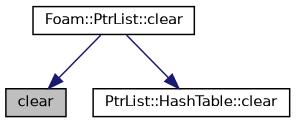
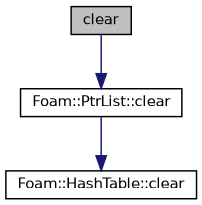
(80, 56) -> (101, 54)
(191, 103) -> (101, 185)
